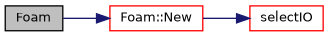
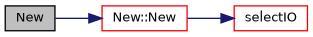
(34, 18) -> (30, 18)
(156, 18) -> (145, 18)
